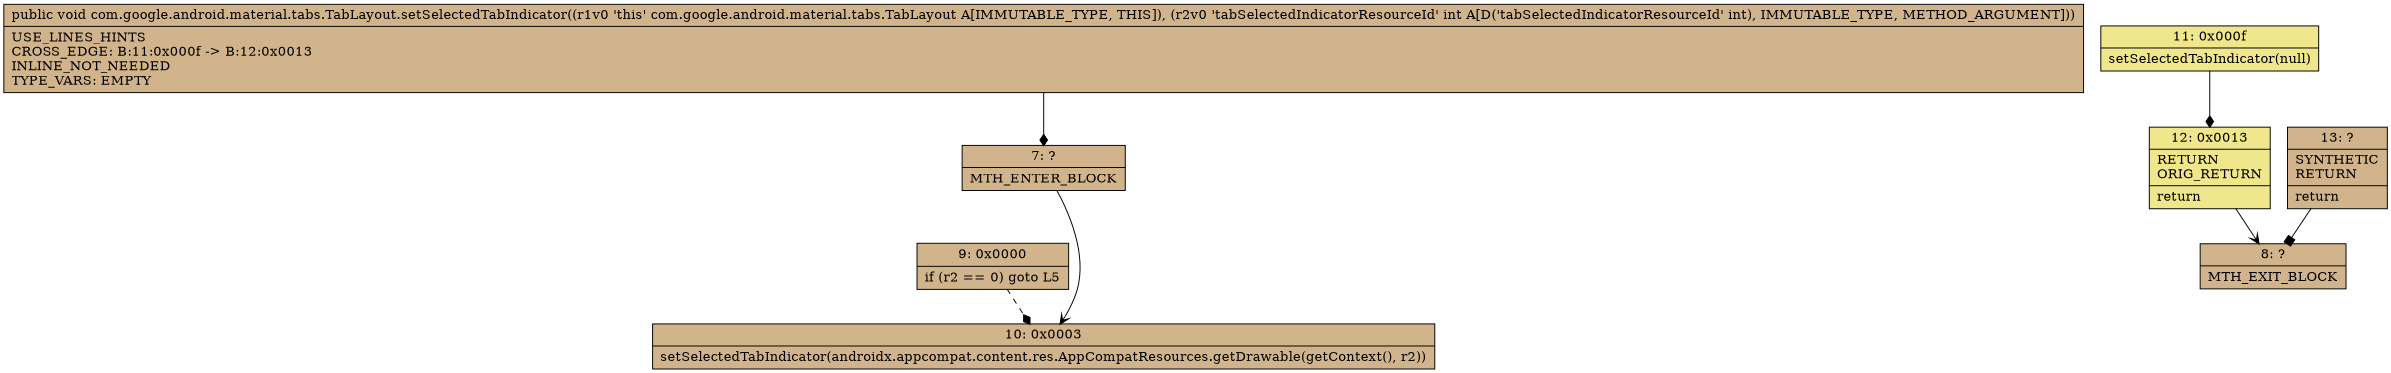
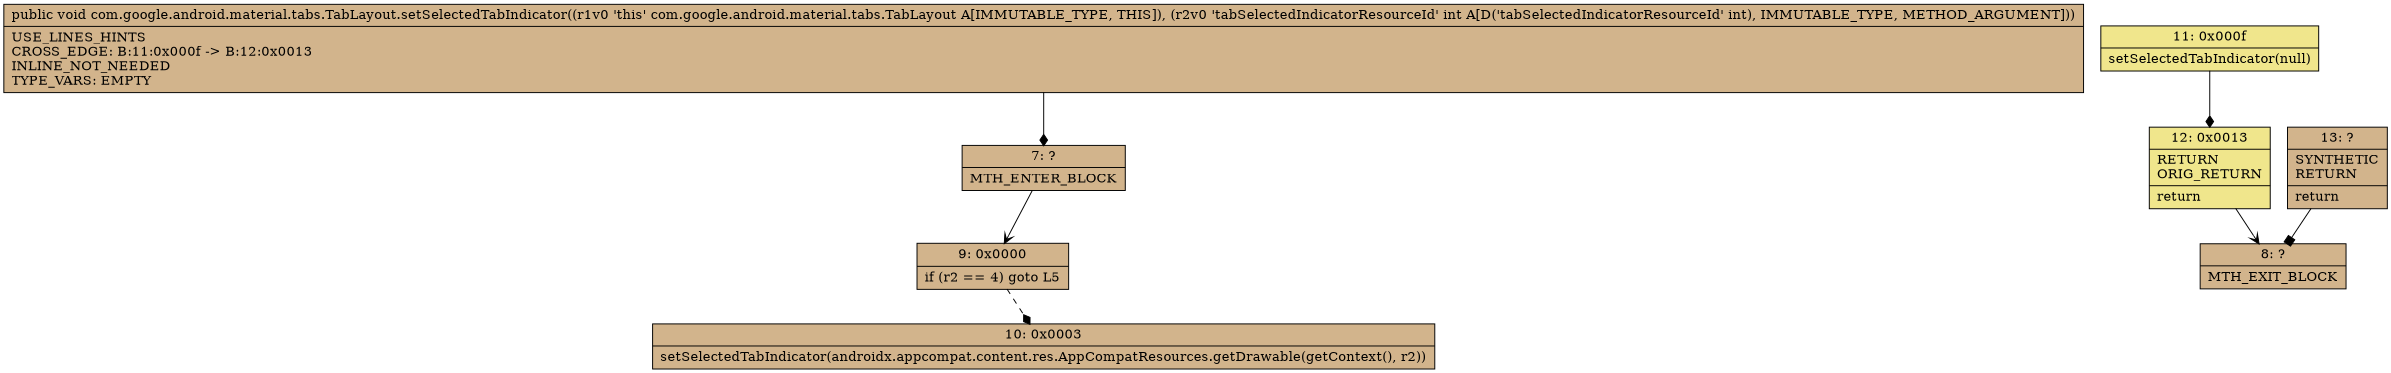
(1079, 253) -> (1021, 213)
(993, 277) -> (993, 277)
